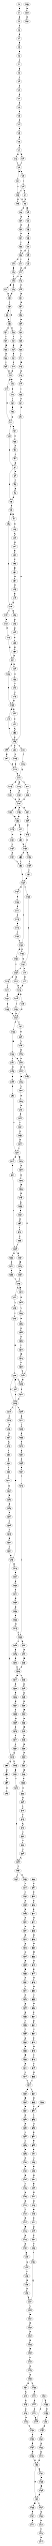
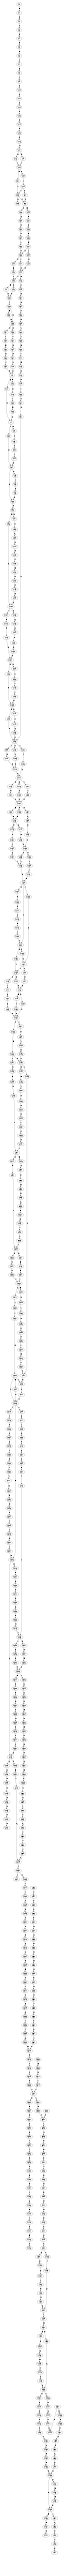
none -> (7, 1802)
(25, 2046) -> (27, 2046)
(25, 2243) -> (41, 2252)
none -> (47, 2341)
